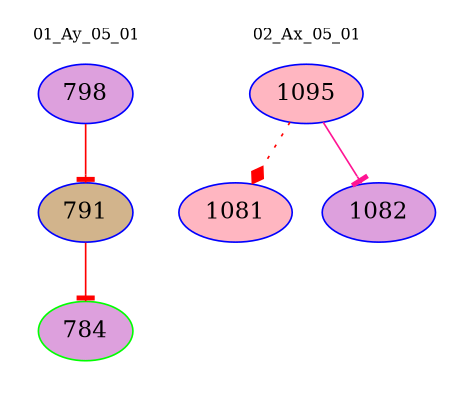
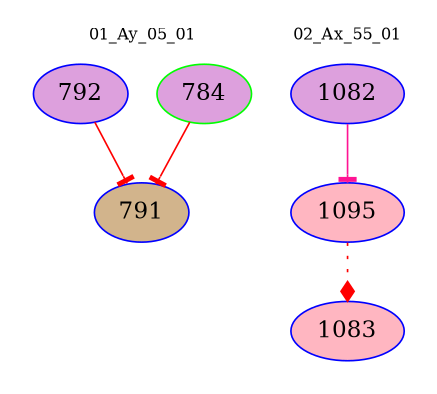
(307, 35) -> (348, 35)
(86, 94) -> (81, 94)
(340, 149) -> (348, 149)
(236, 212) -> (348, 331)
(86, 268) -> (175, 149)
